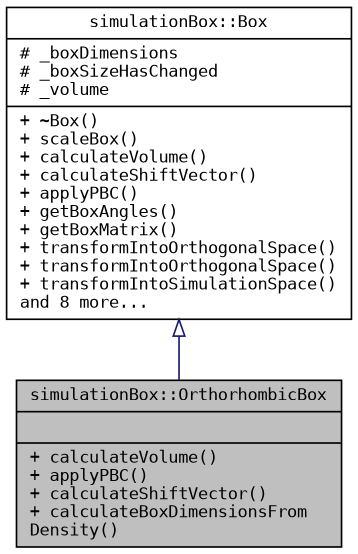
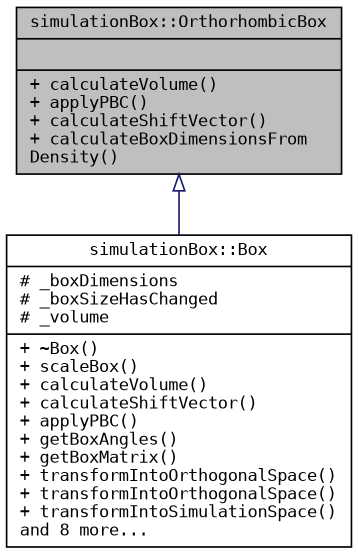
(179, 358) -> (179, 213)
